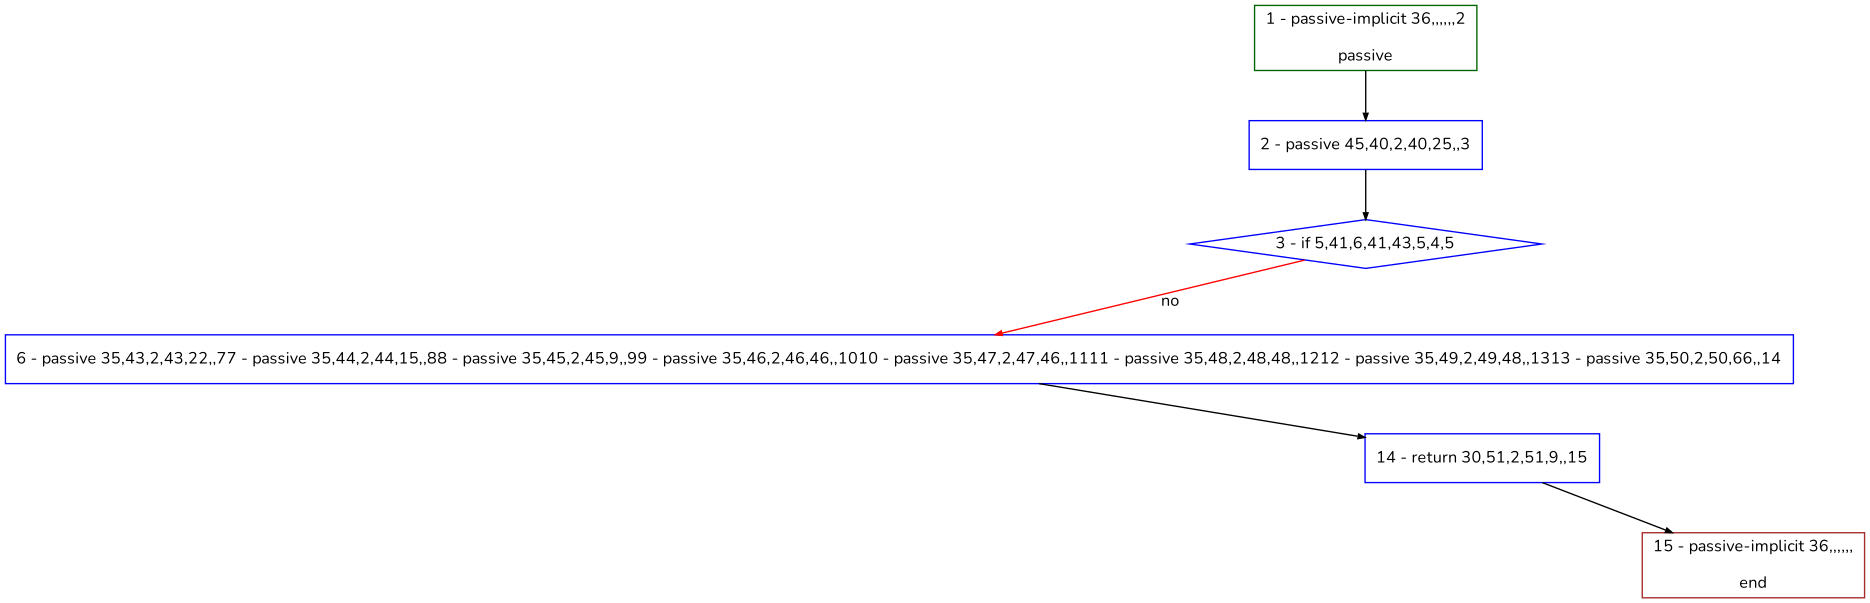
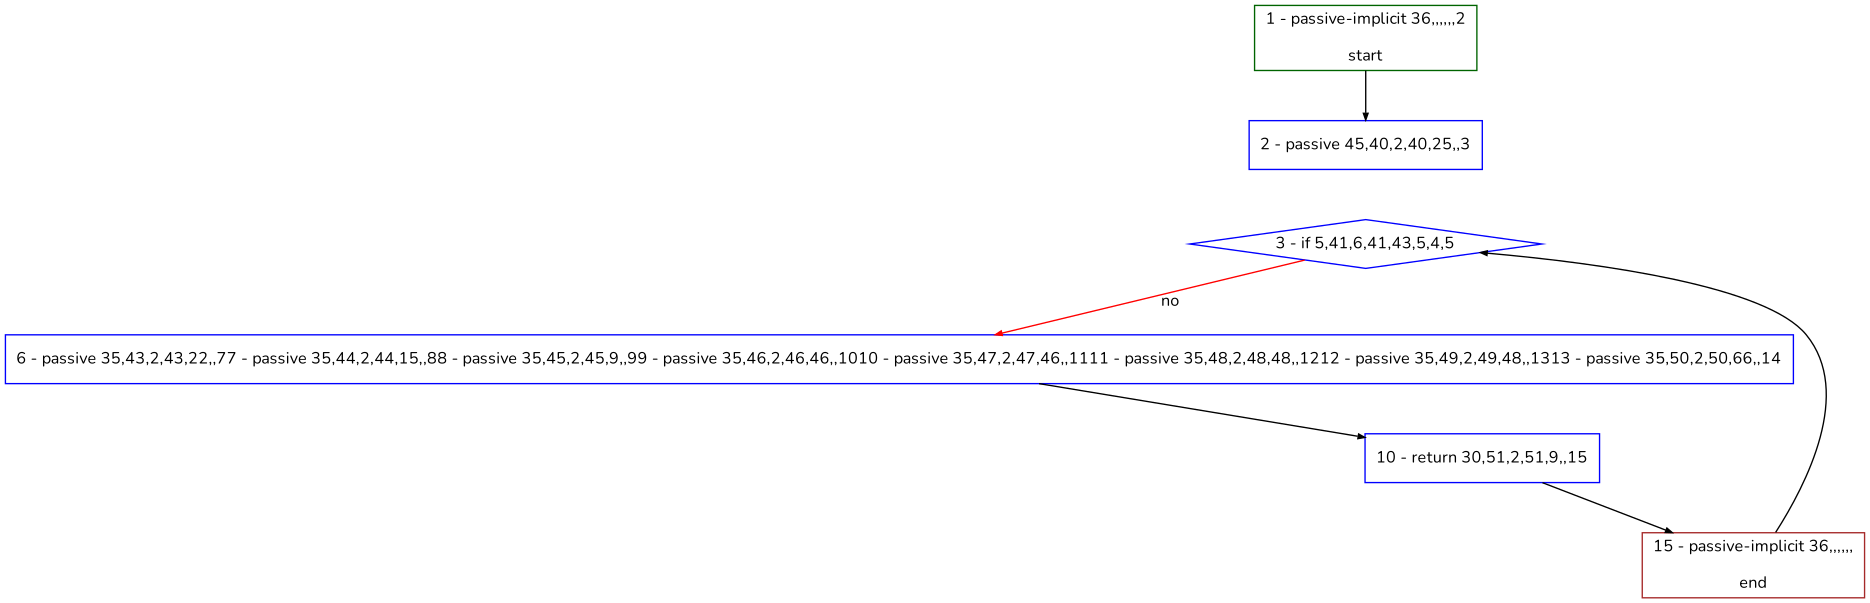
(1366, 38) -> (1366, 38)
(1366, 191) -> (1755, 303)
(1482, 458) -> (1482, 458)
